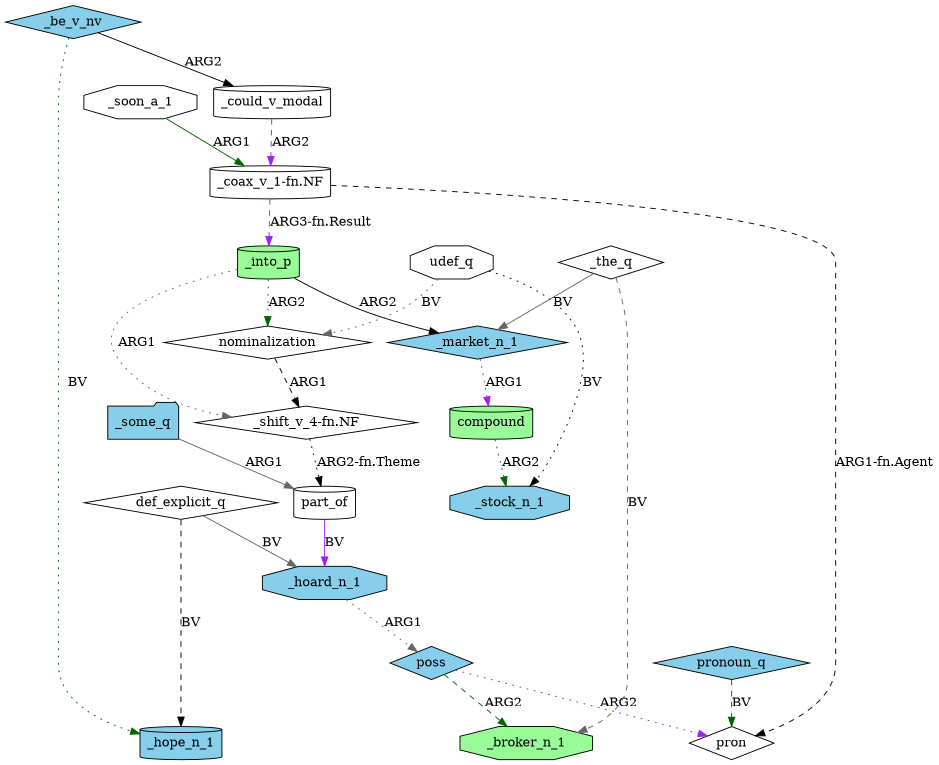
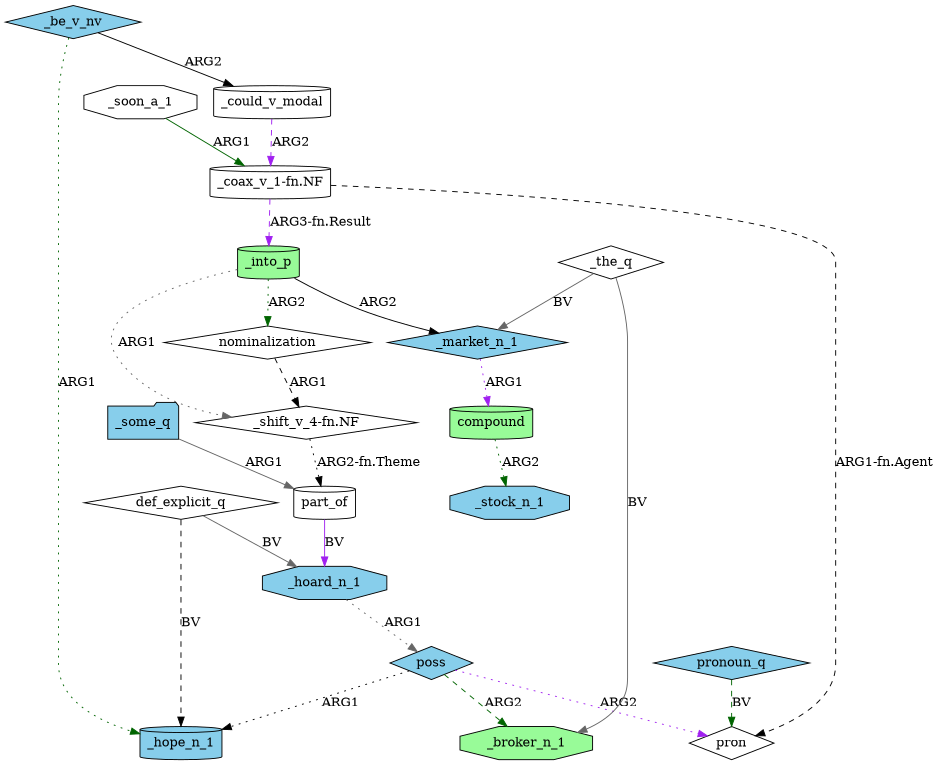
(452, 262) -> none
(77, 383) -> (77, 383)
(628, 512) -> (628, 512)
none -> (320, 699)
